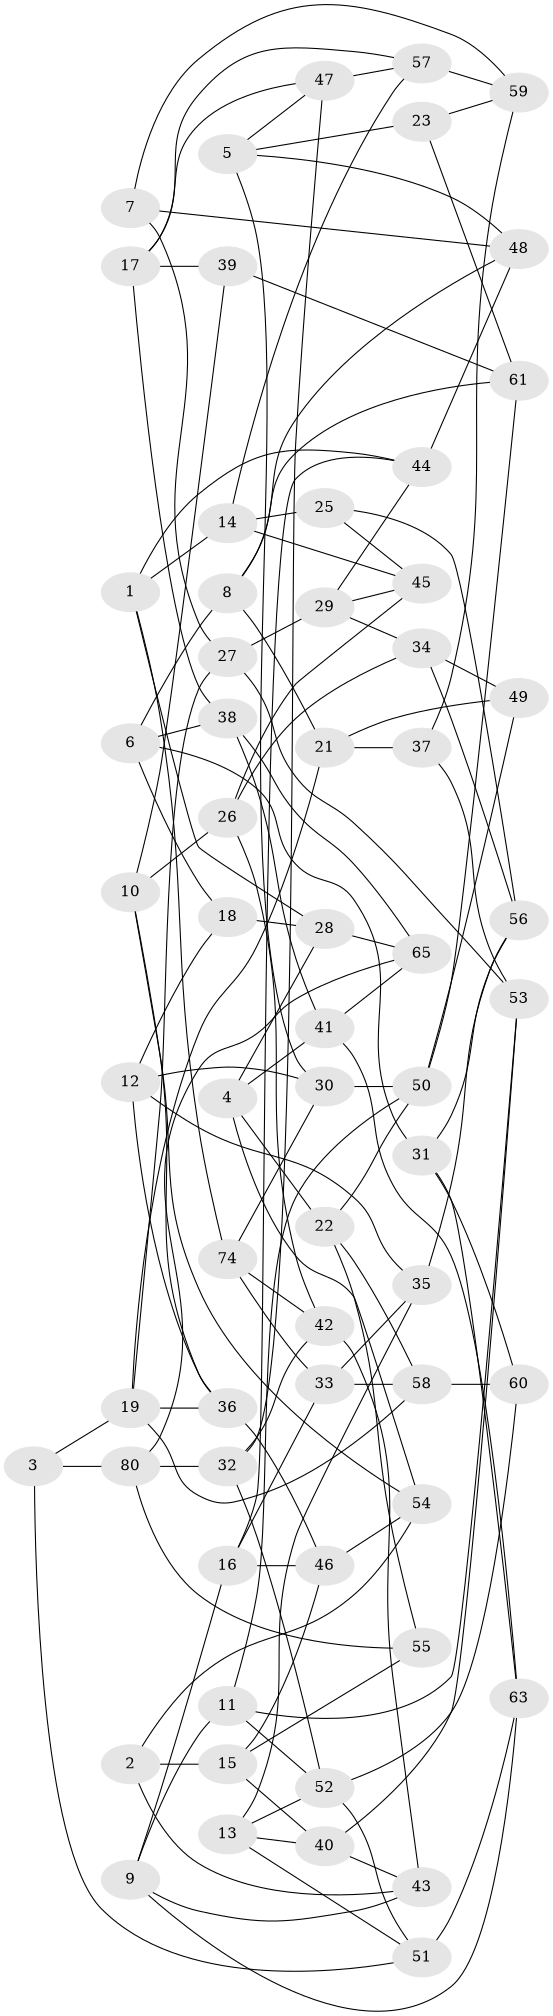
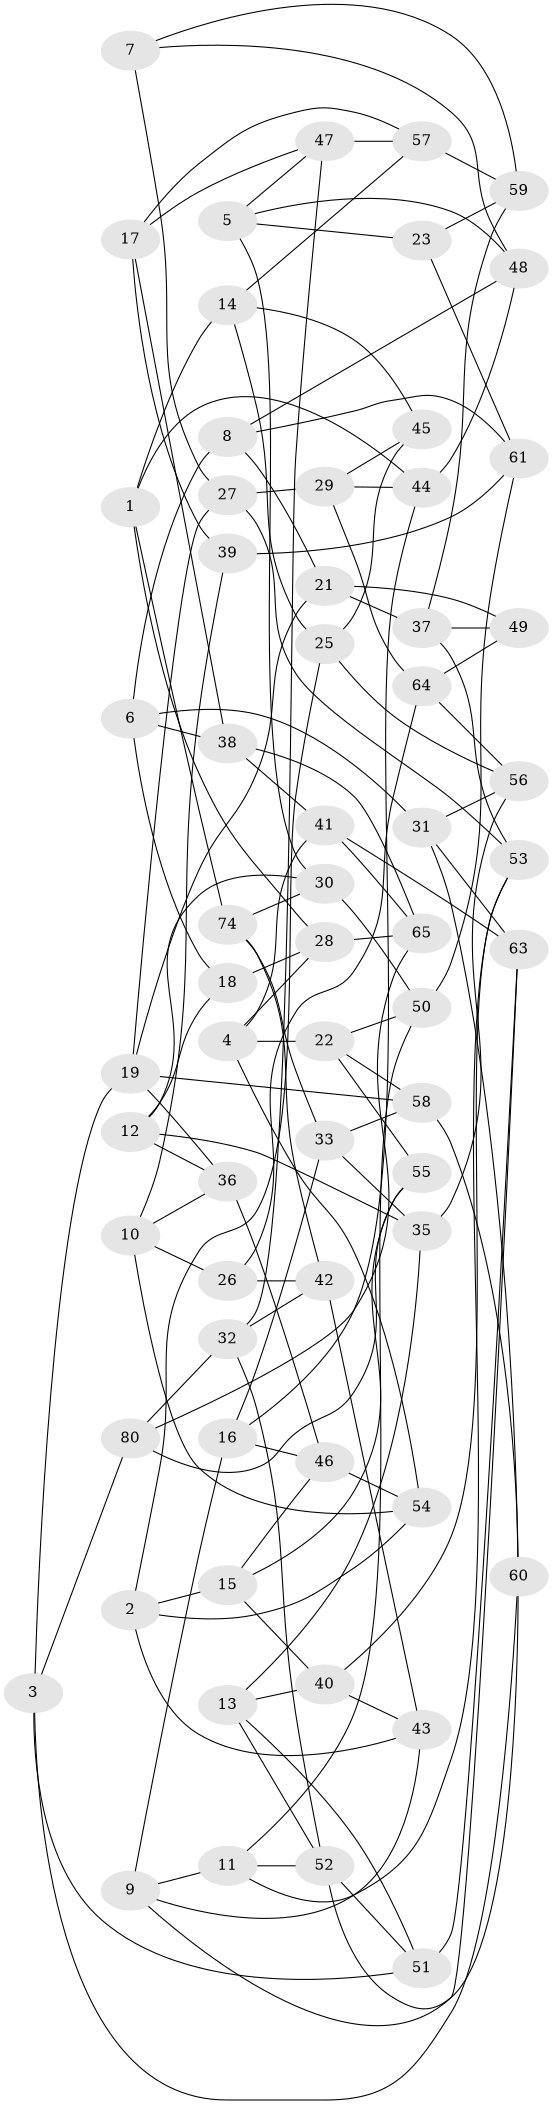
(422, 648) -> (422, 686)
(303, 678) -> none
(469, 911) -> (471, 628)
none -> (263, 1194)
none -> (333, 2100)
